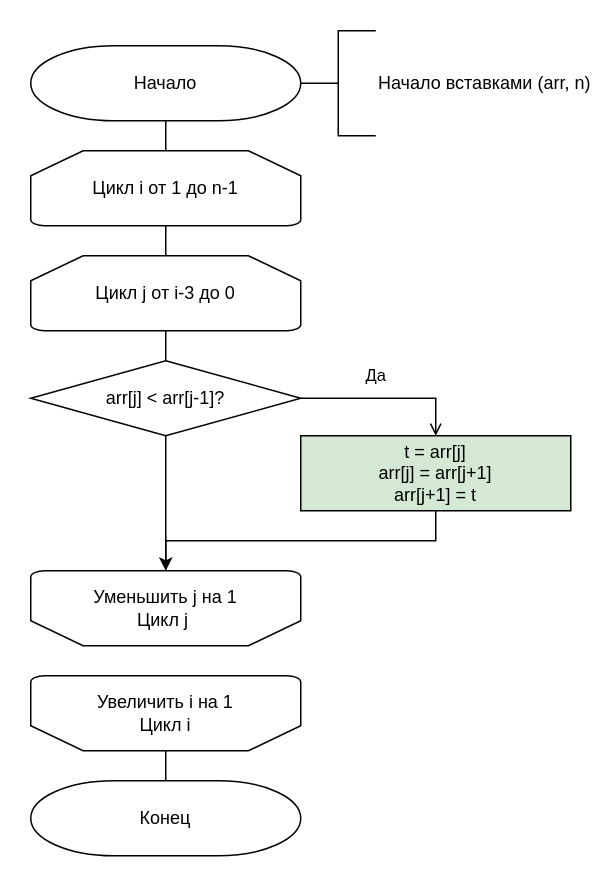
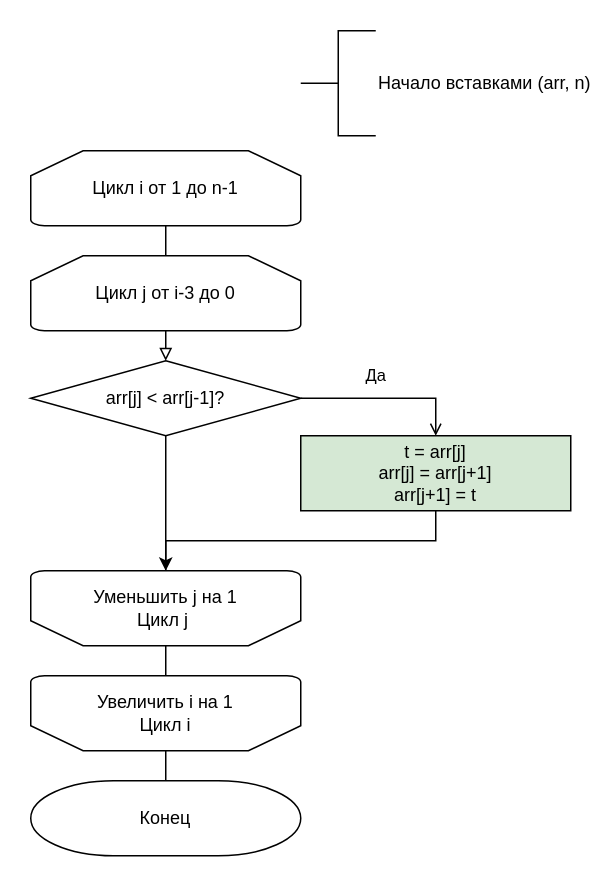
(166, 83) -> none
(166, 136) -> none
(166, 352) -> (166, 348)
none -> (166, 661)
